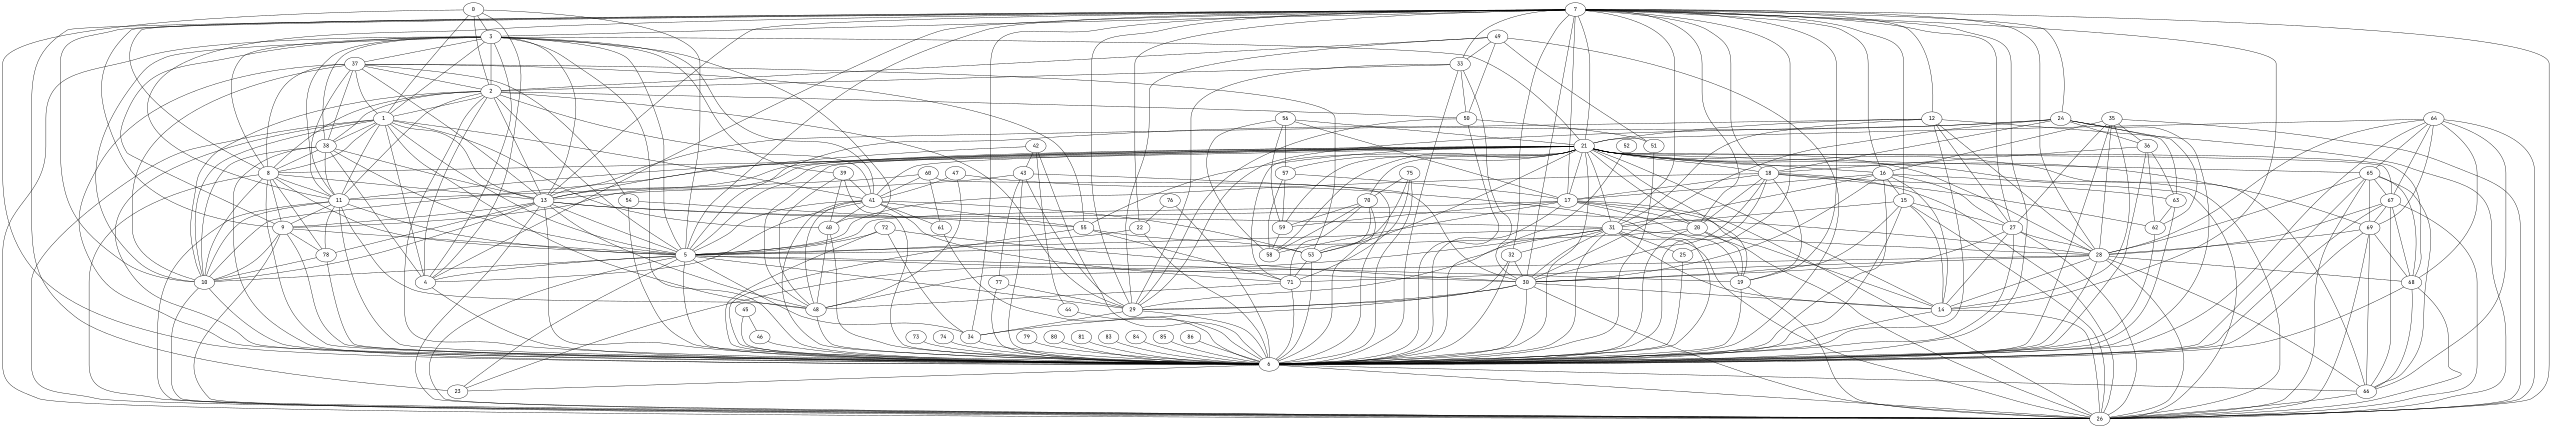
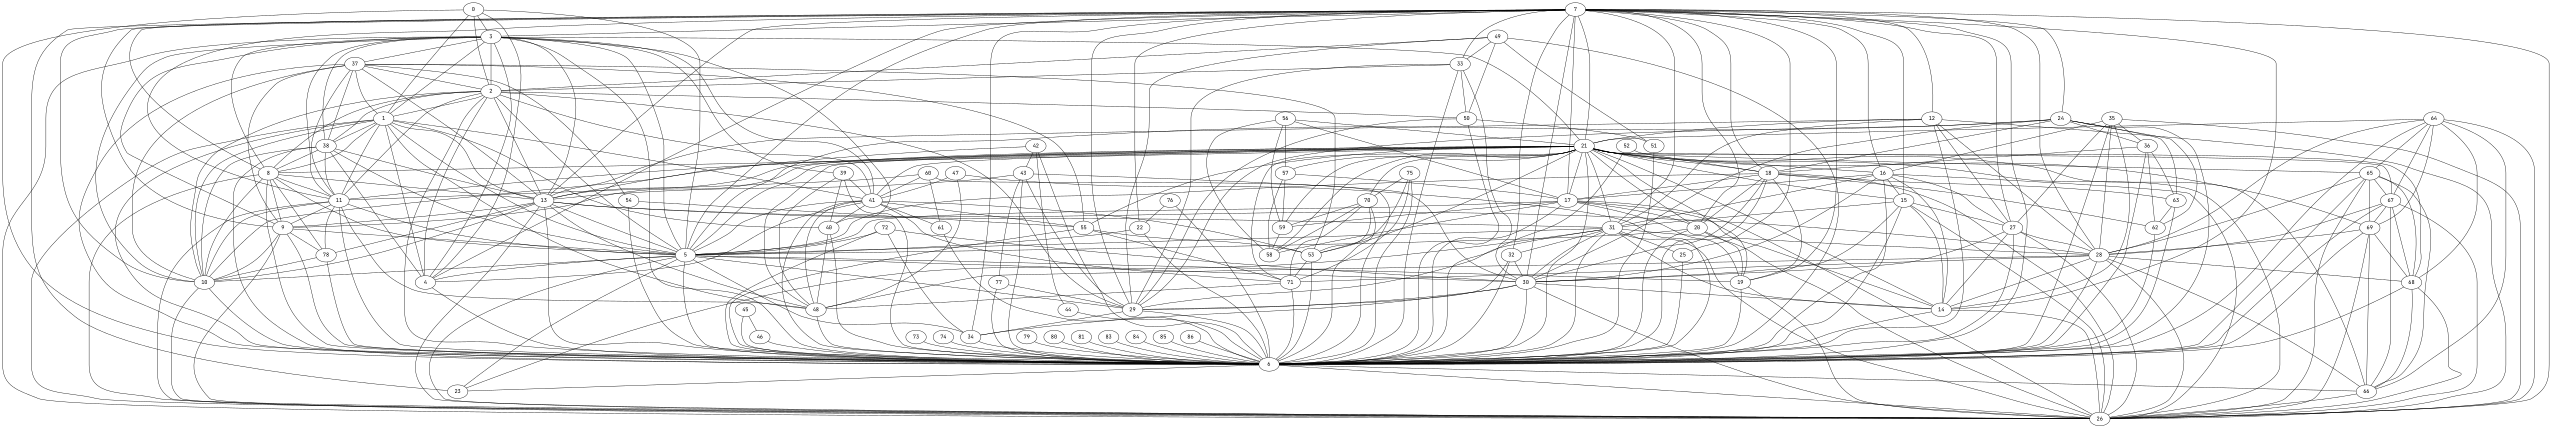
(279, 93) -> (252, 117)
none -> (1696, 162)
(1915, 171) -> (1750, 179)
